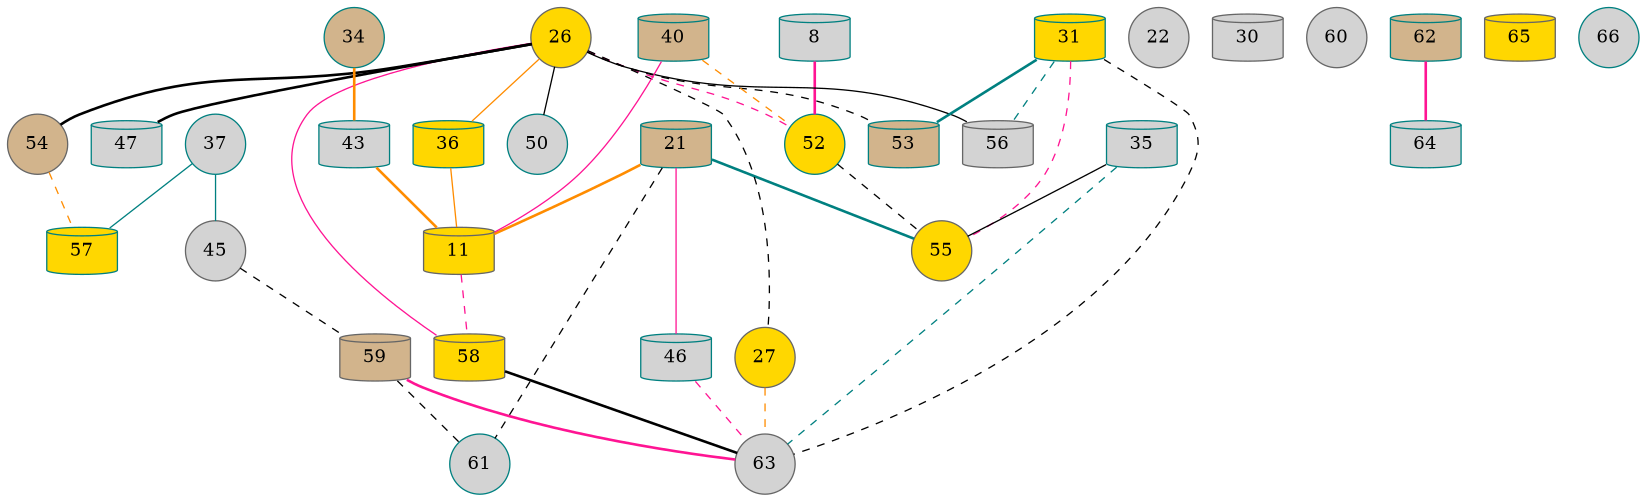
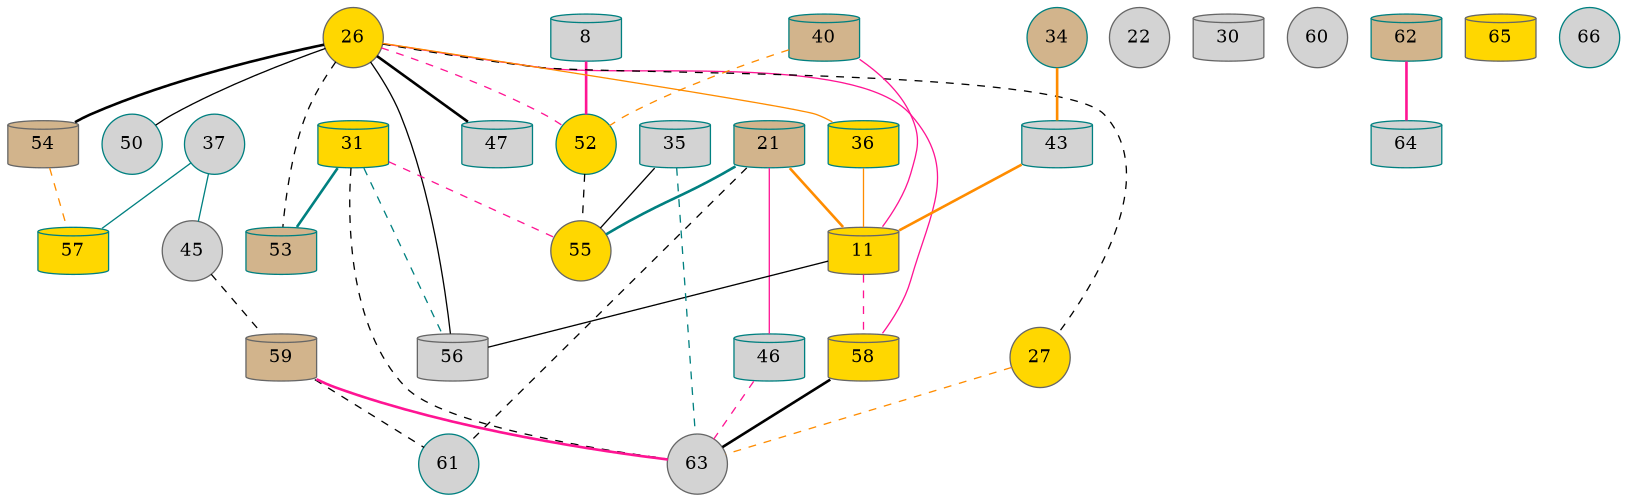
(38, 144) -> (43, 144)
none -> (658, 304)
